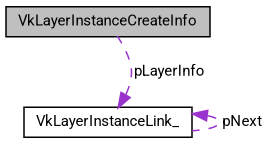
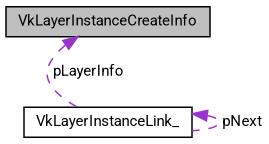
(131, 64) -> (49, 80)
